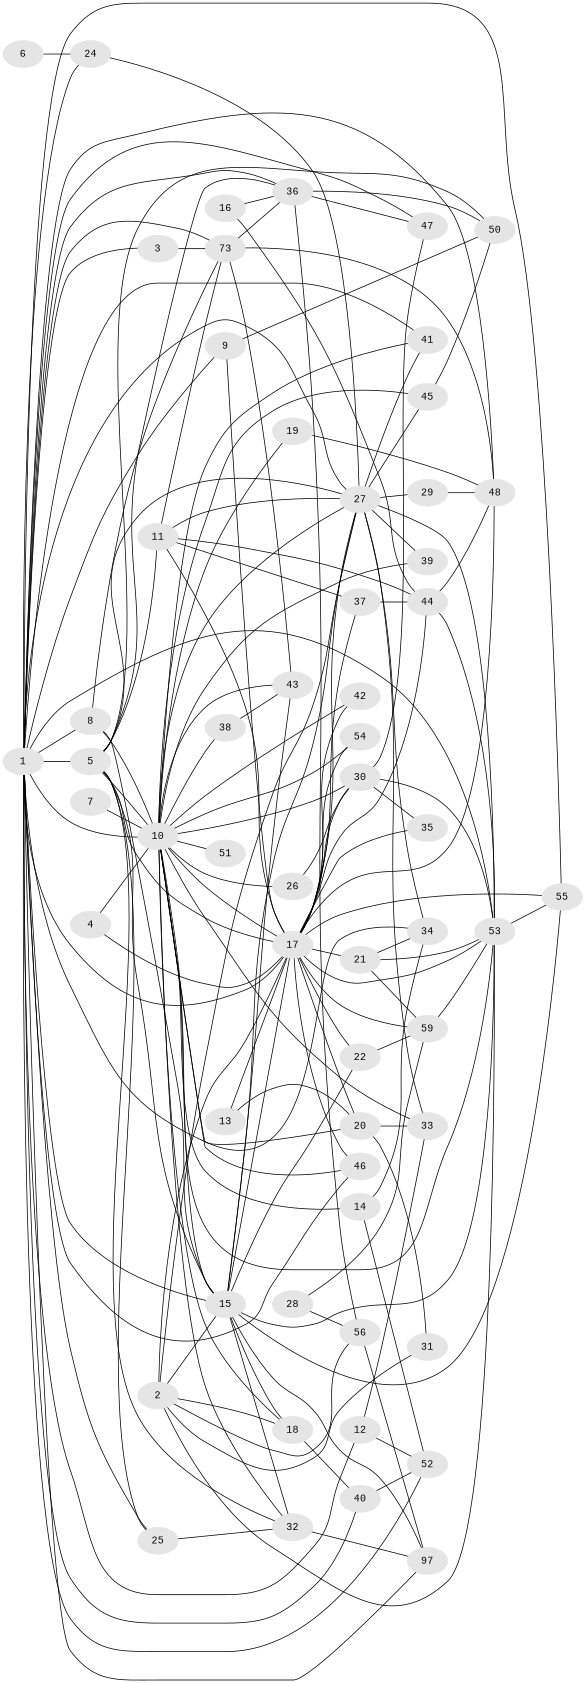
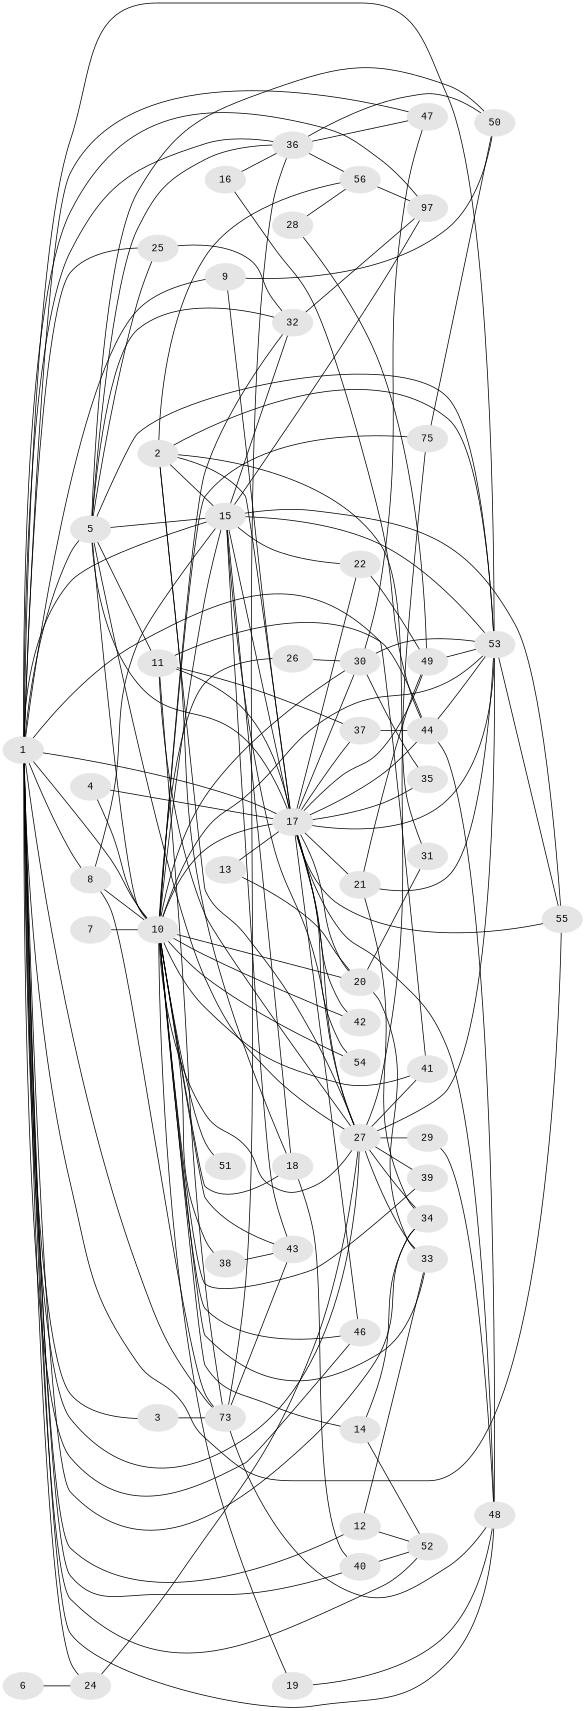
none -> (363, 375)
(427, 397) -> (427, 439)
(427, 1029) -> (427, 662)
